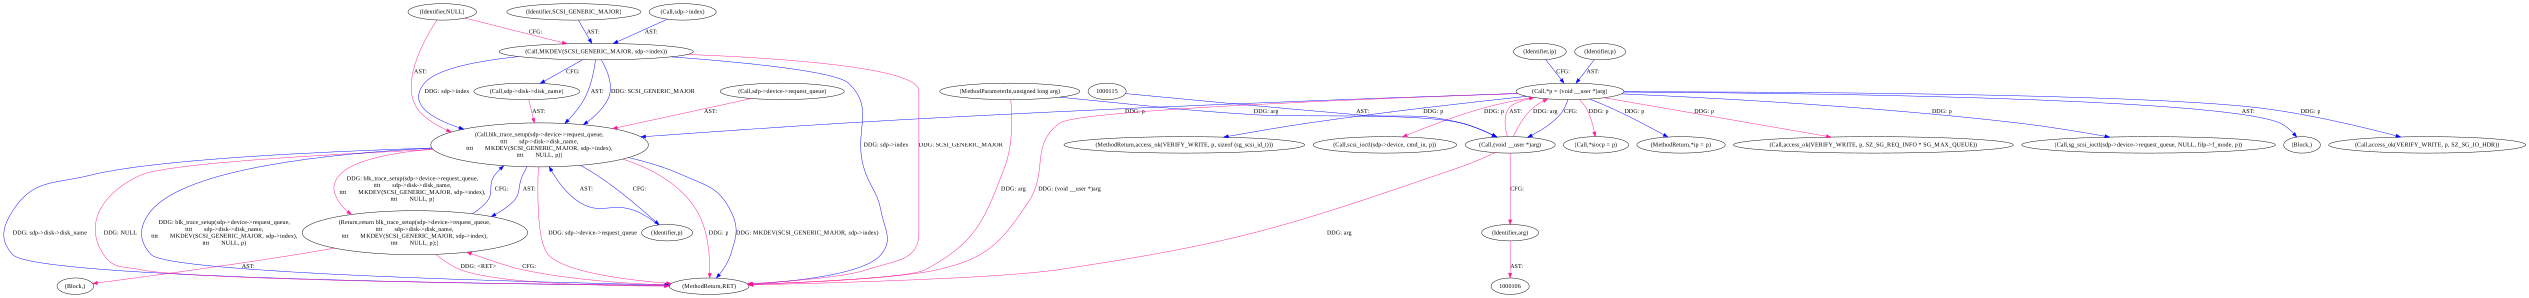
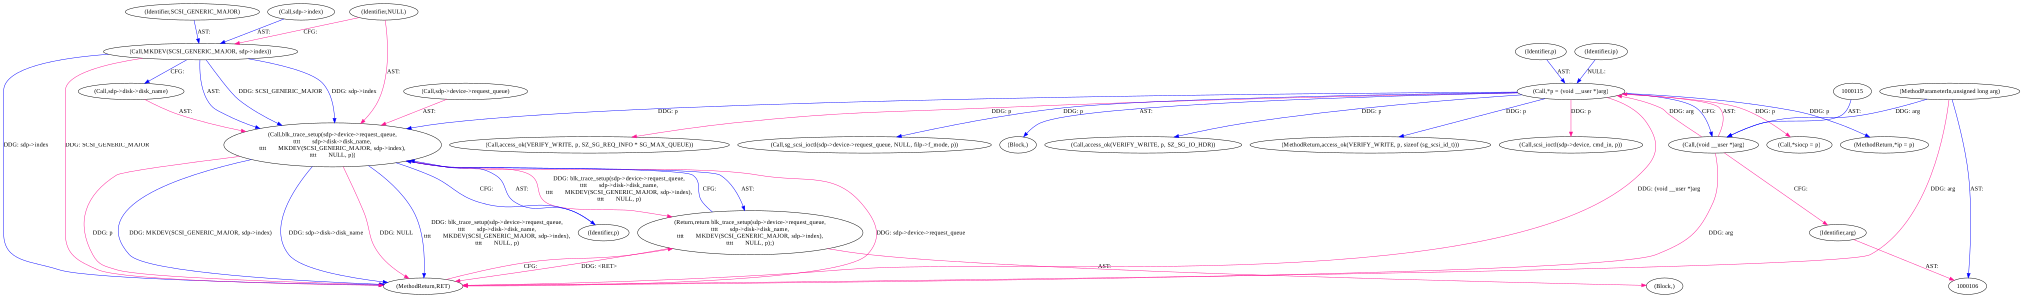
(1564, 72) -> (1597, 72)
none -> (1969, 186)
